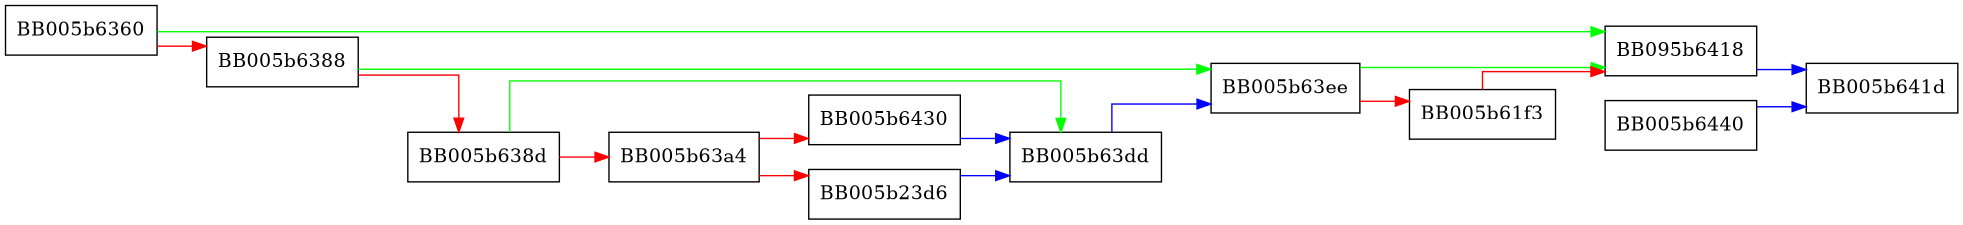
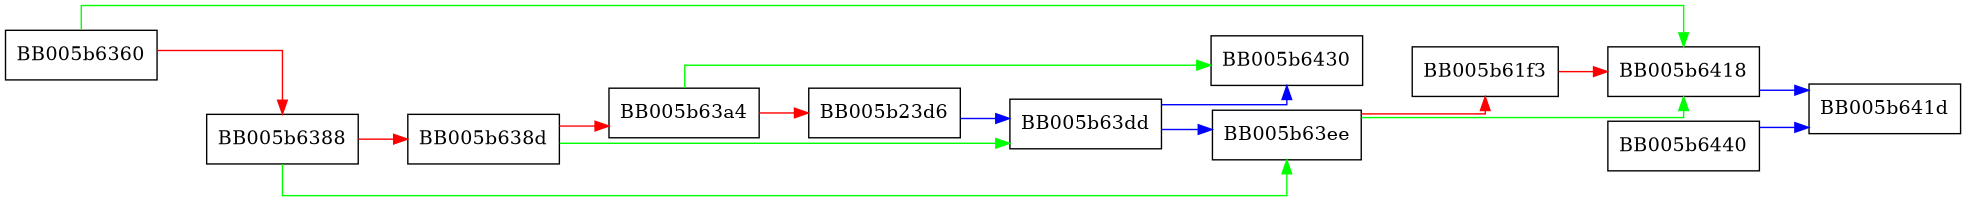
(1681, 51) -> (1684, 72)
(777, 138) -> (929, 65)
(978, 138) -> (1227, 105)
